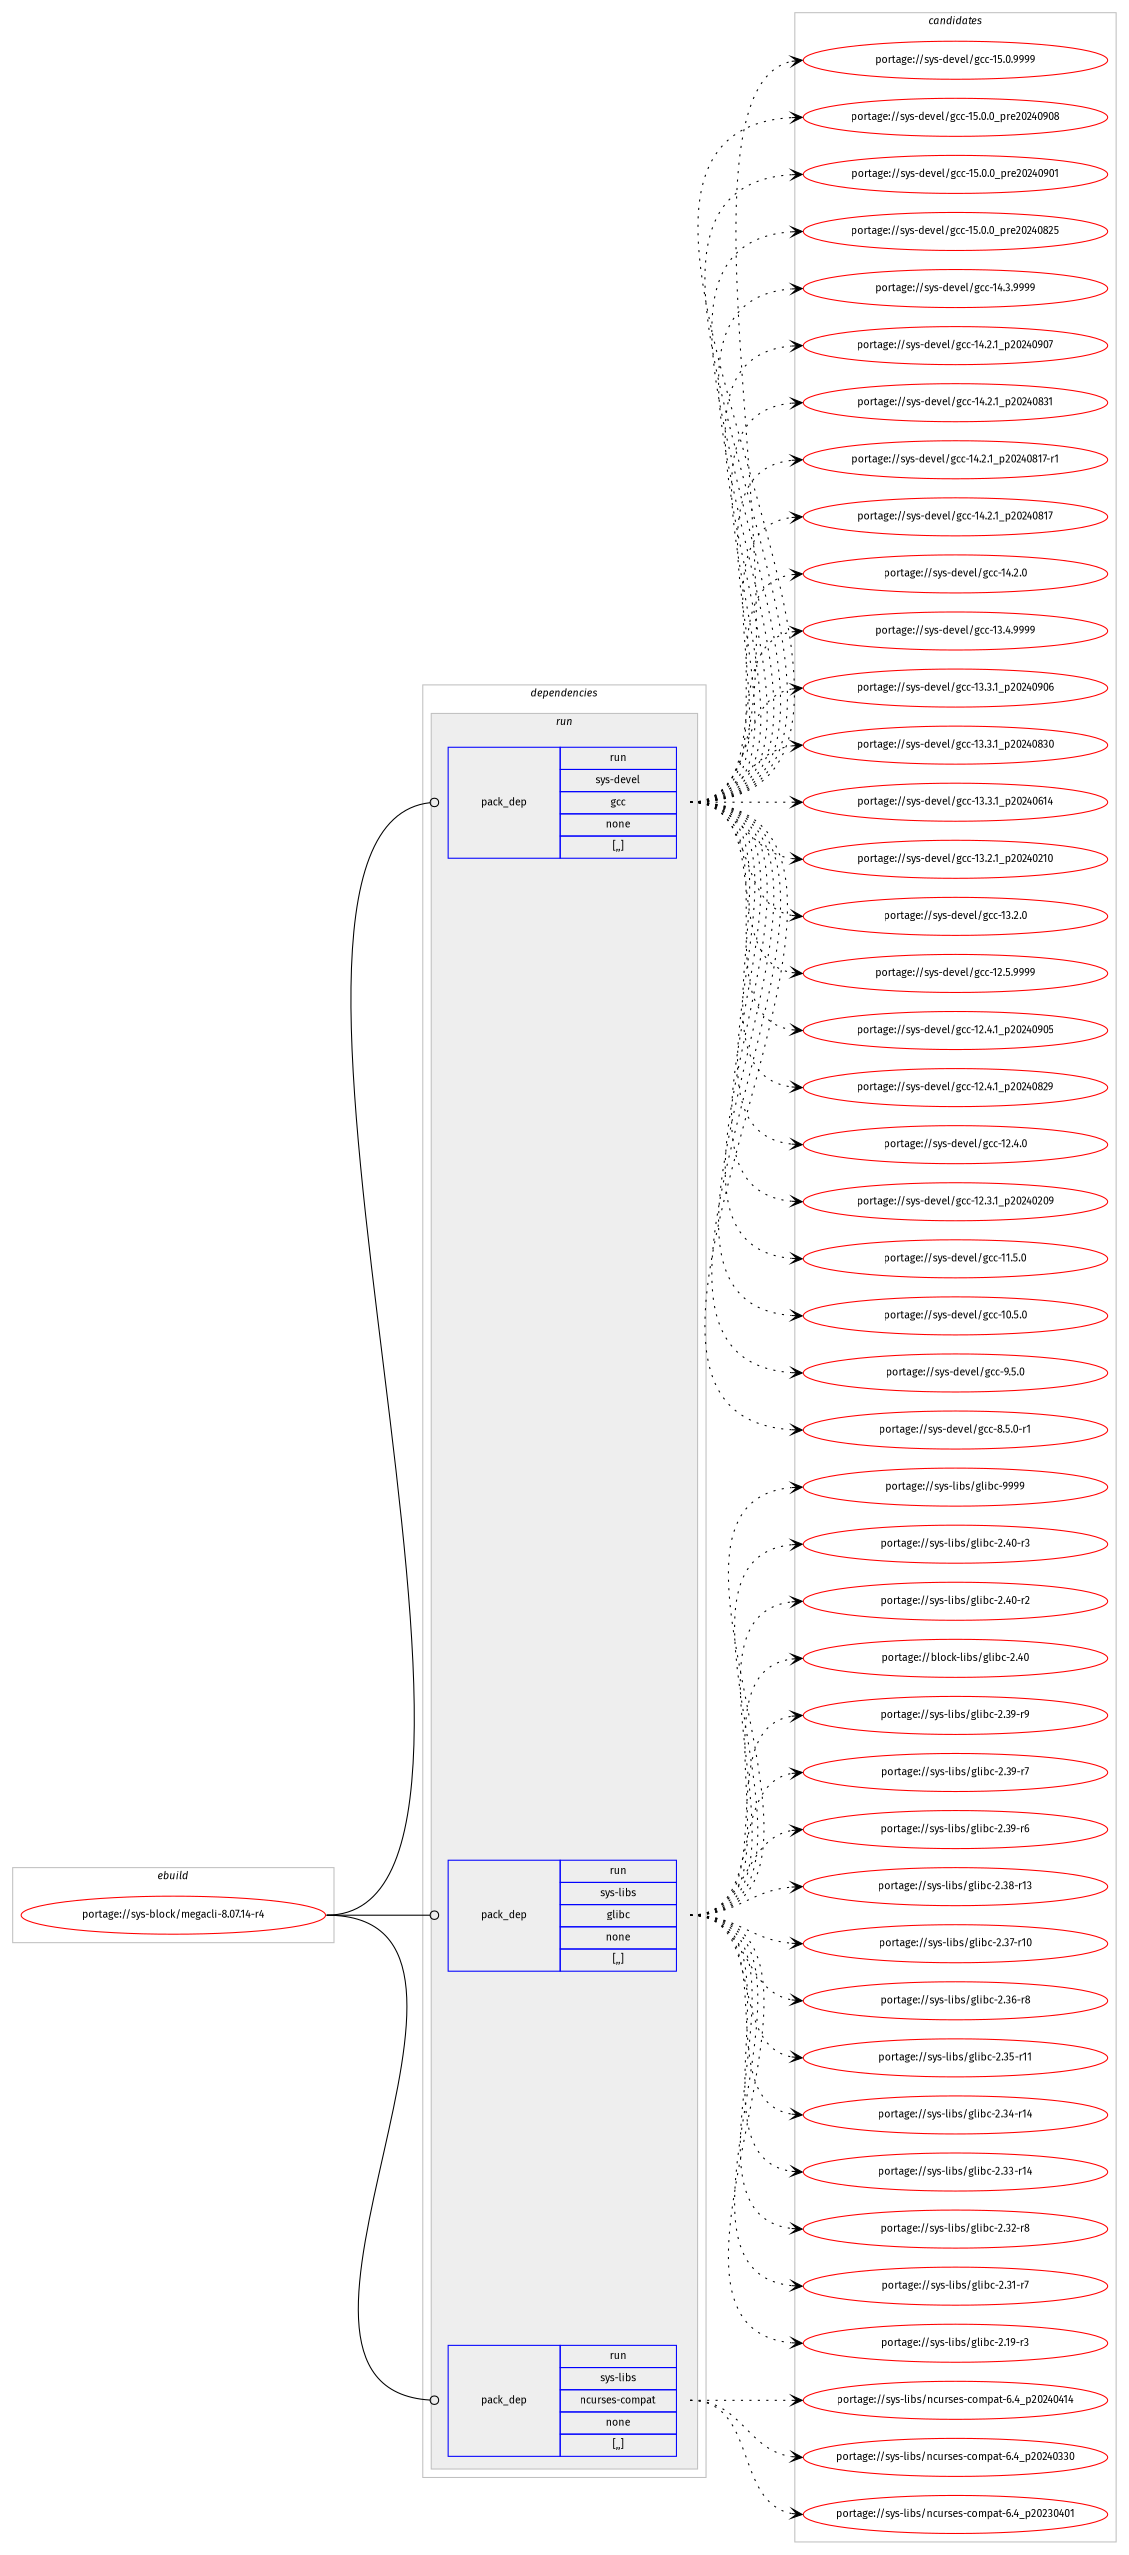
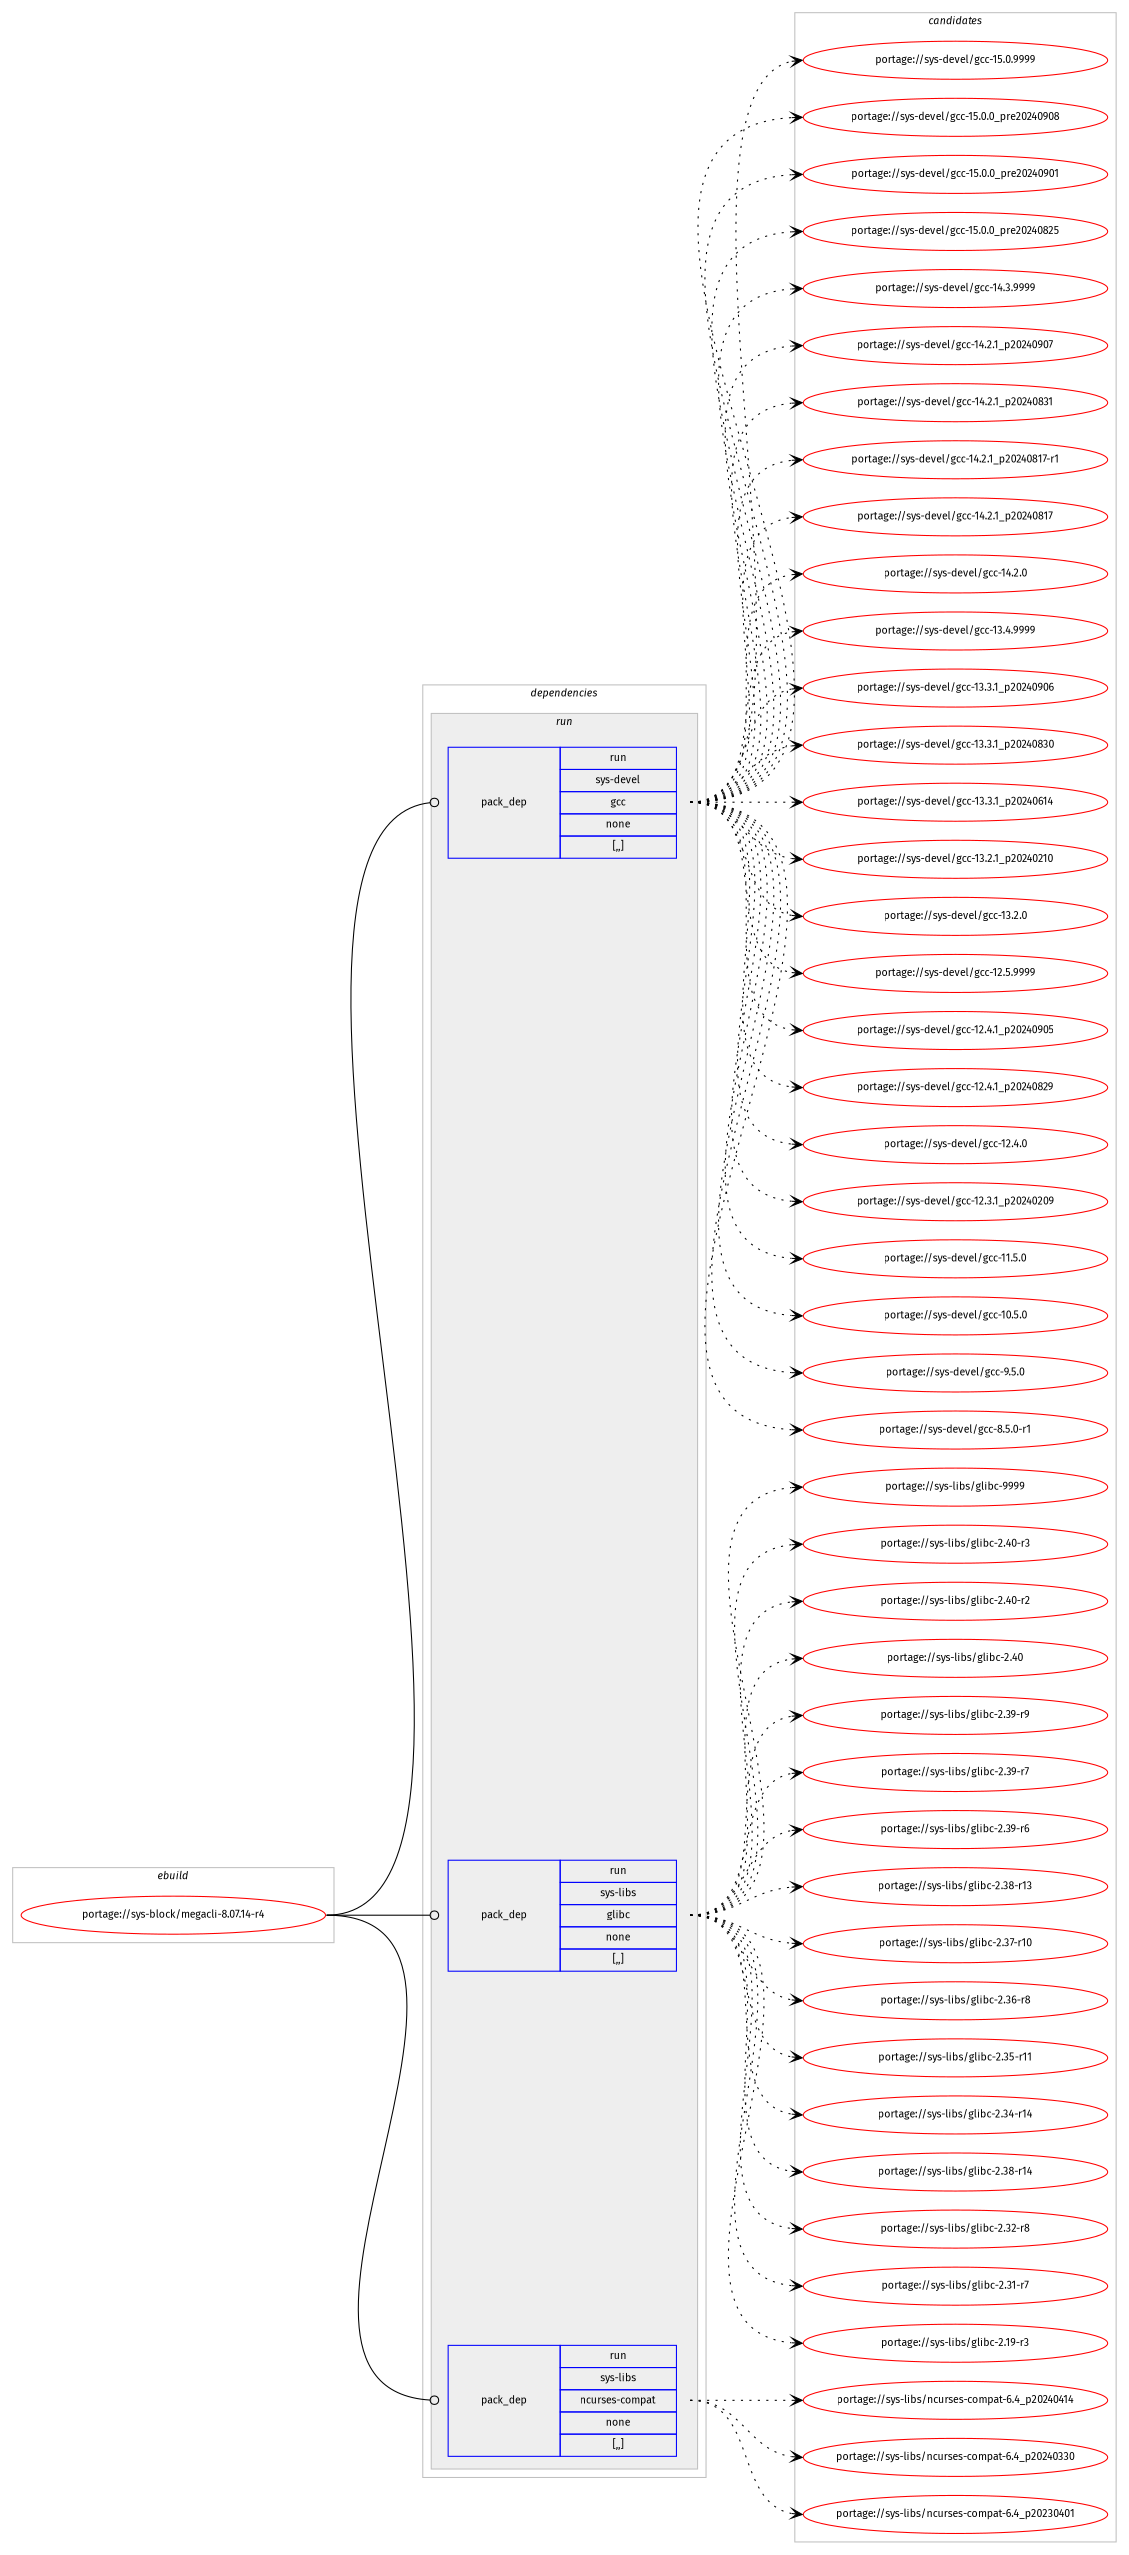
(955, 1658) -> (955, 1658)
(955, 2172) -> (955, 2172)
